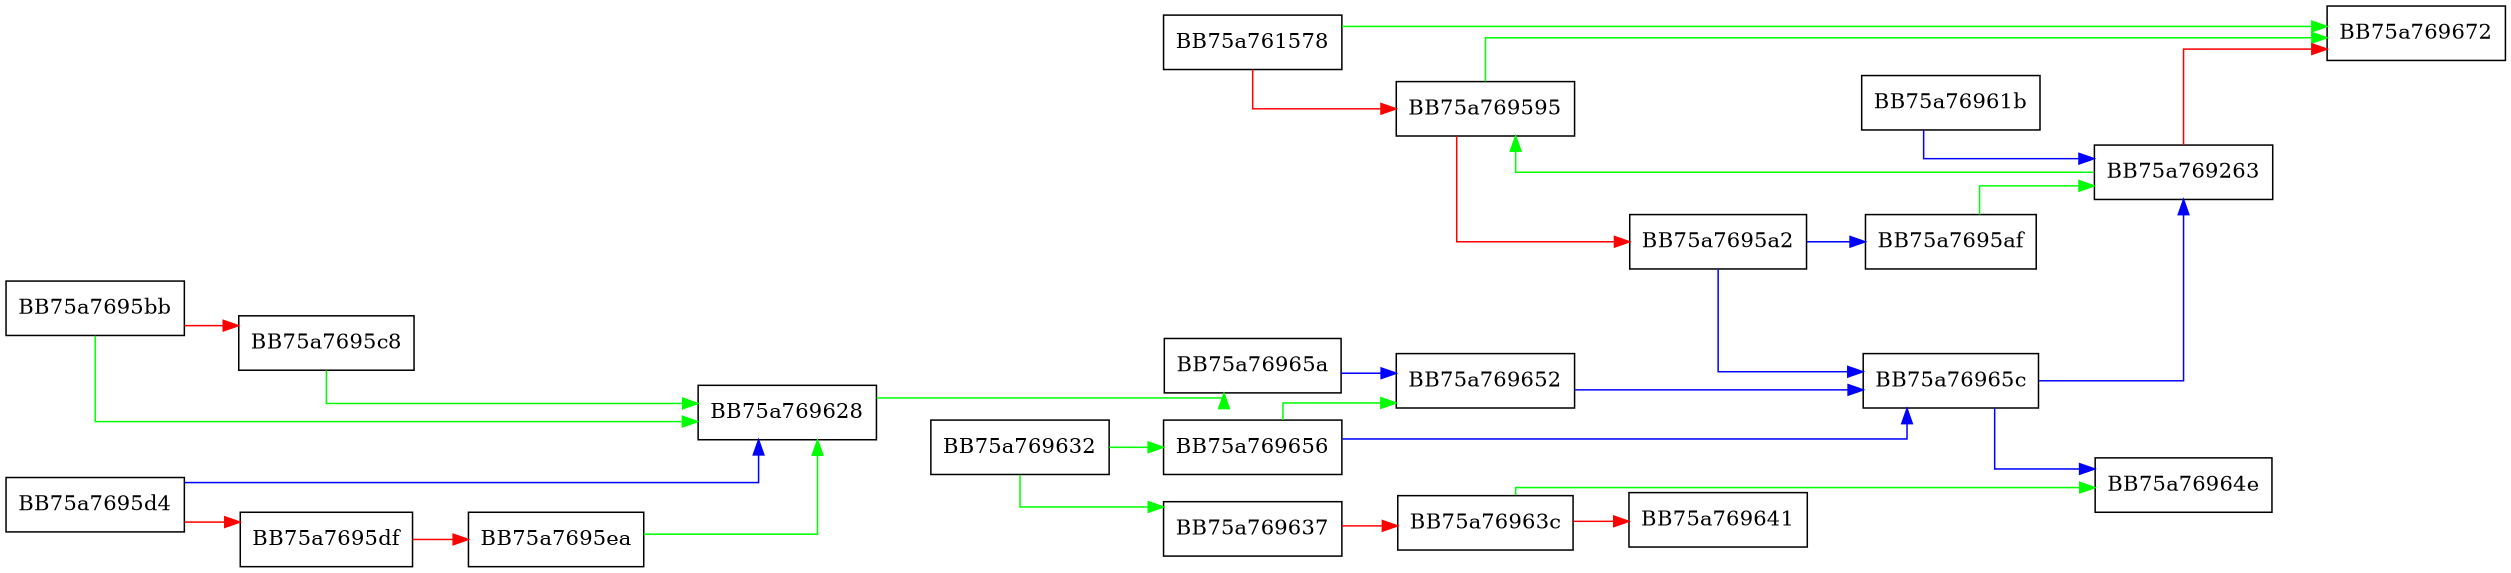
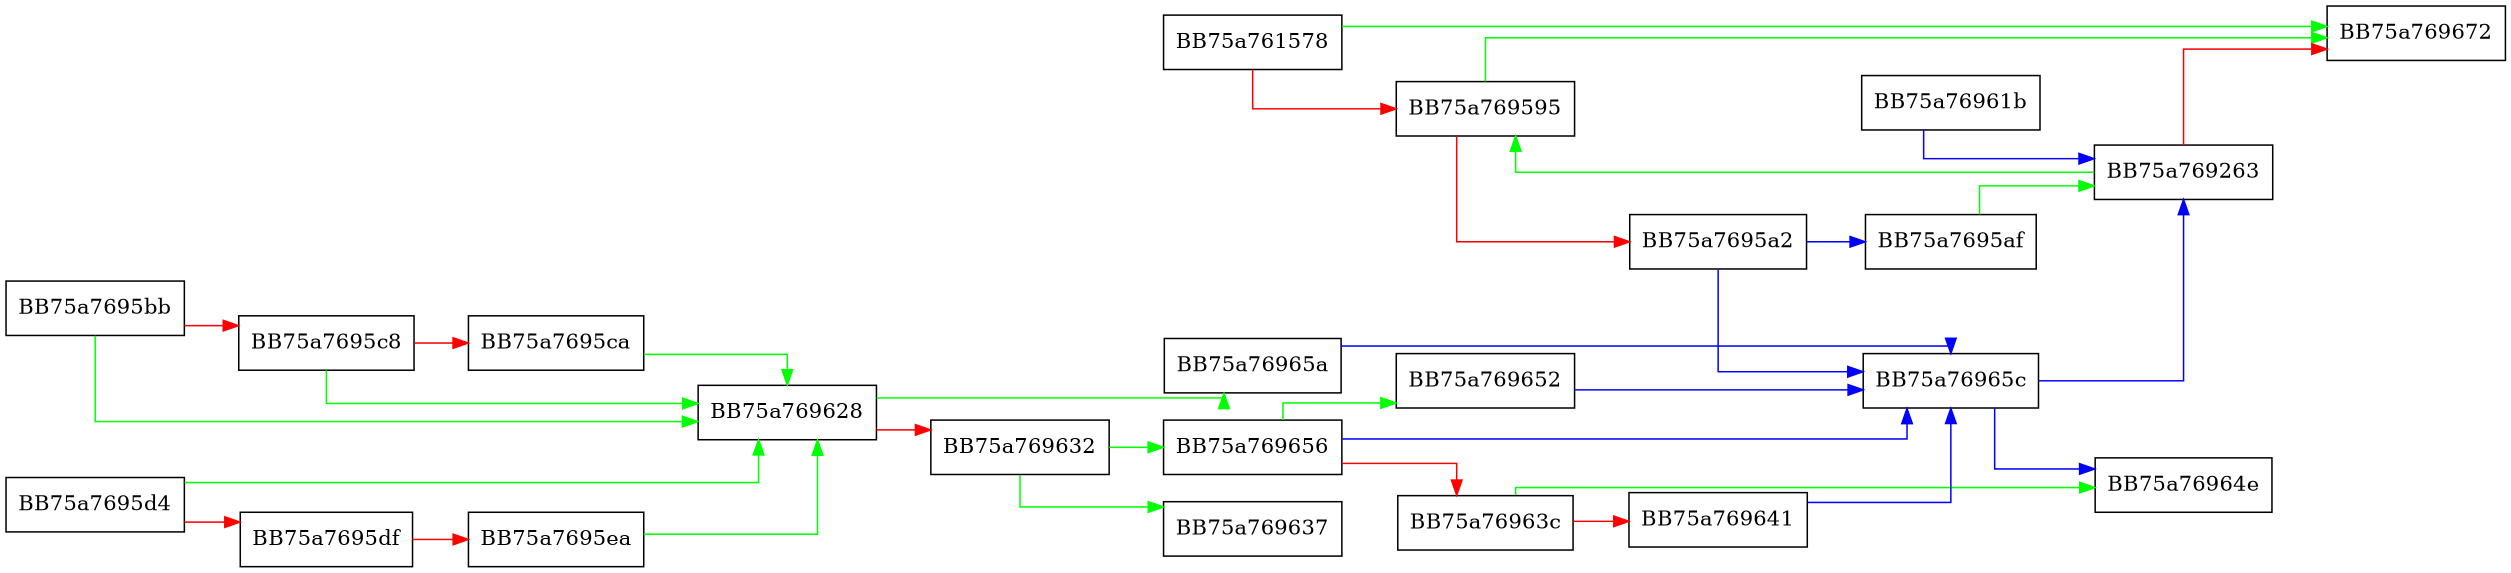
none -> (556, 343)
(1361, 373) -> (1646, 346)
none -> (896, 430)
(485, 483) -> (485, 483)
none -> (1919, 502)
(1362, 526) -> (1408, 463)
